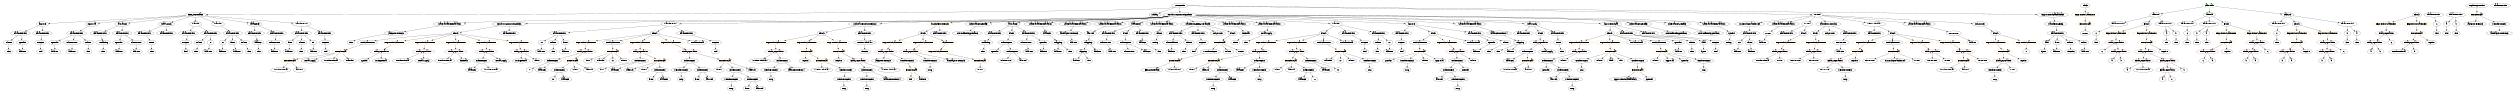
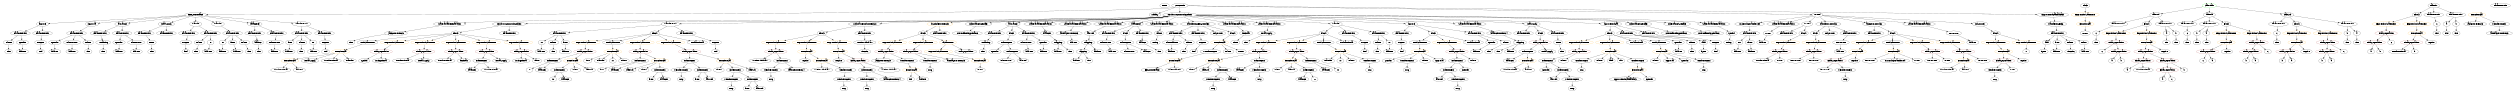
none -> (1165, 6)
none -> (2434, 6)
(2477, 6) -> none
(1198, 24) -> (1198, 24)
(1874, 24) -> (1874, 24)
none -> (966, 52)
